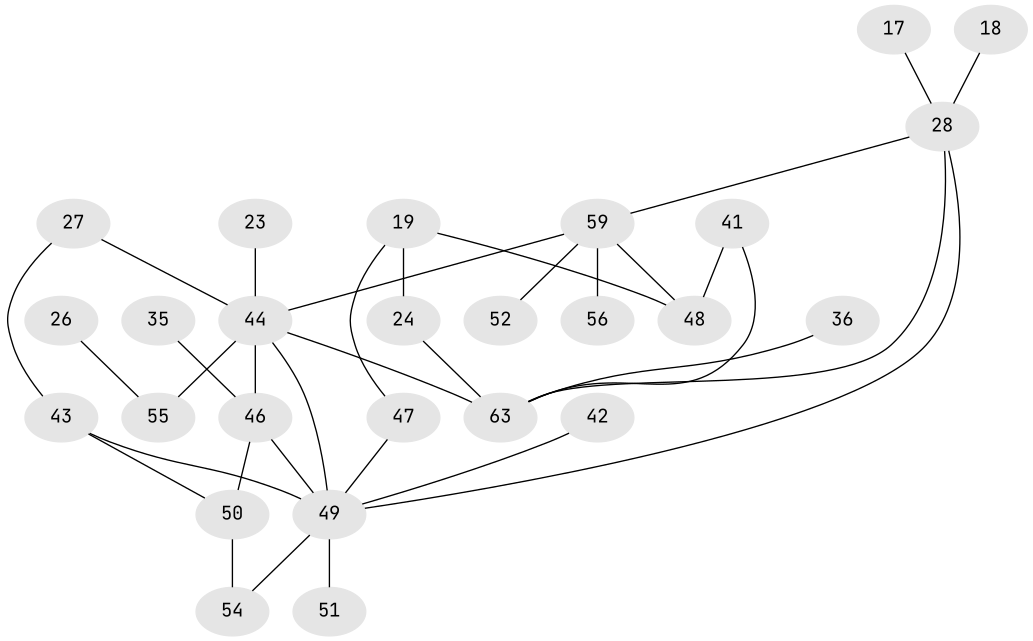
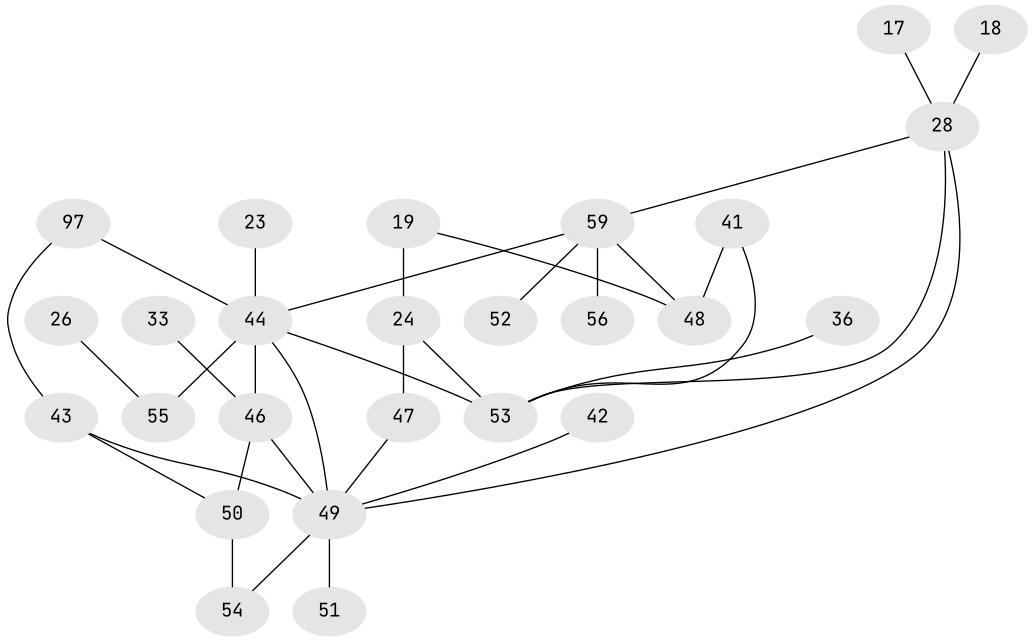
(73, 224) -> (73, 224)
(158, 321) -> (158, 321)
(350, 321) -> (404, 364)
(501, 418) -> (501, 418)
